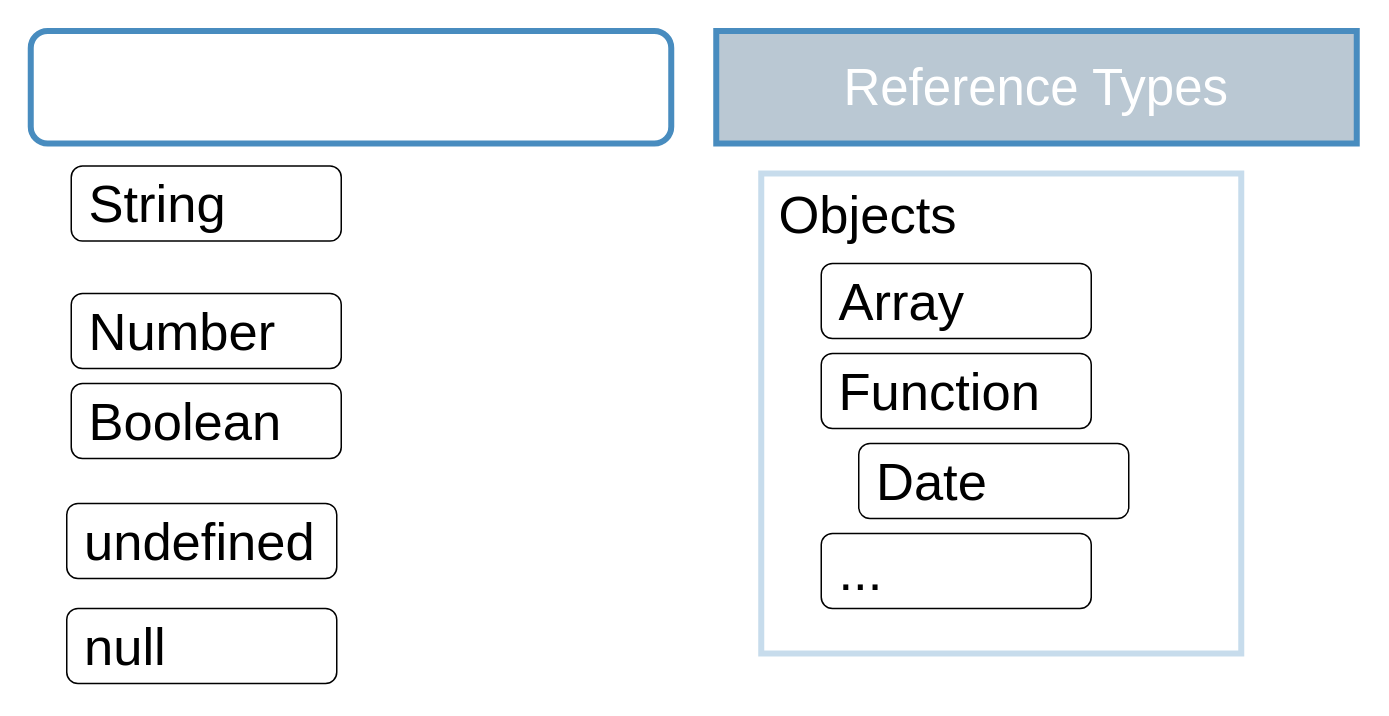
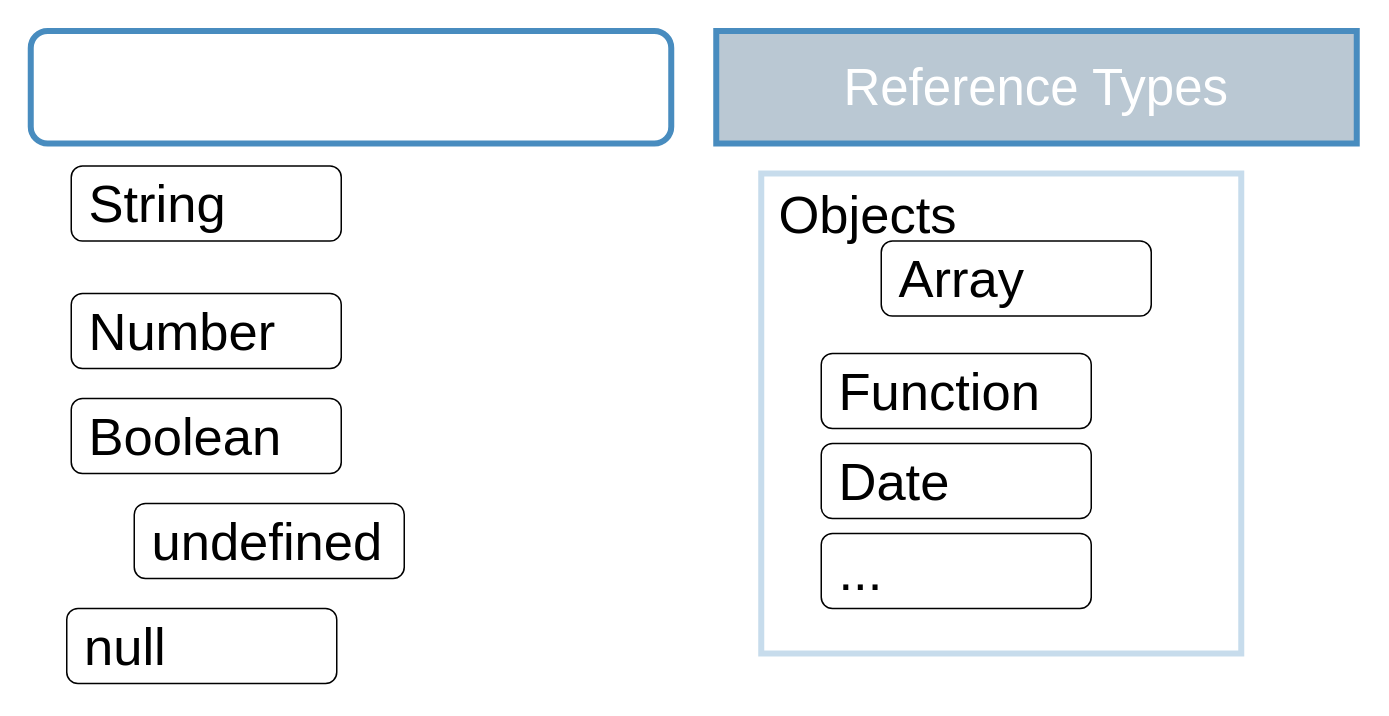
(956, 301) -> (1016, 278)
(206, 421) -> (206, 436)
(994, 481) -> (956, 481)
(202, 541) -> (269, 541)
